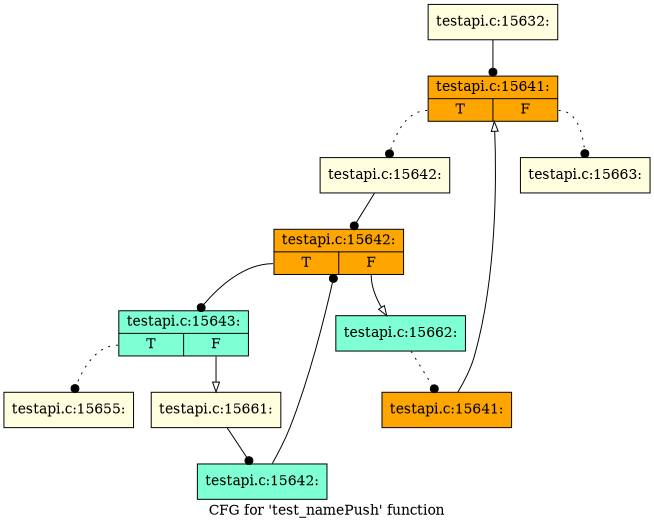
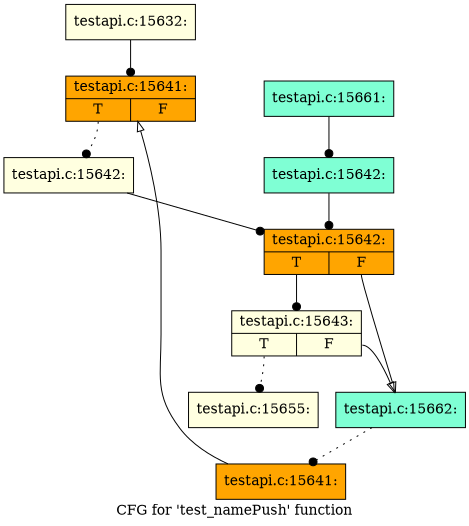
(585, 175) -> none
(184, 333) -> (297, 333)
(216, 369) -> (379, 361)
(216, 410) -> (329, 99)
